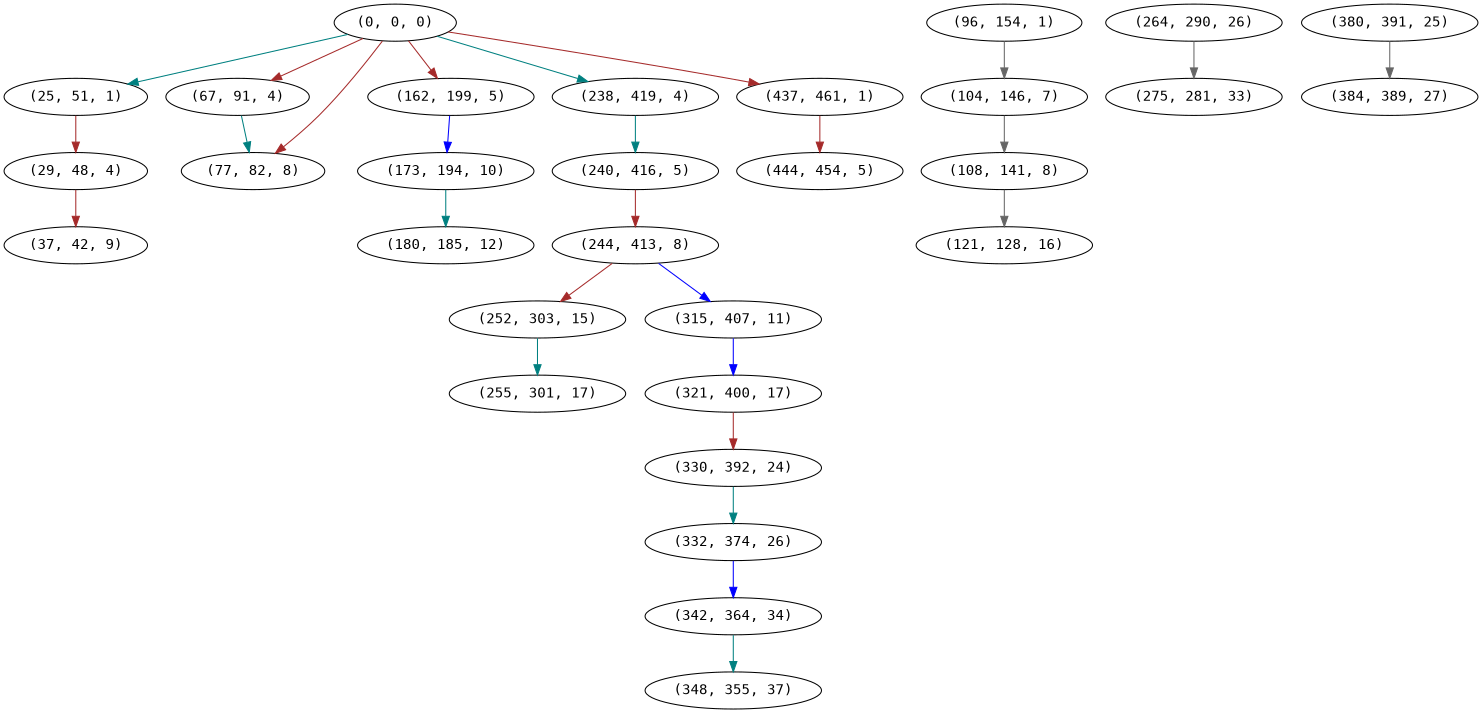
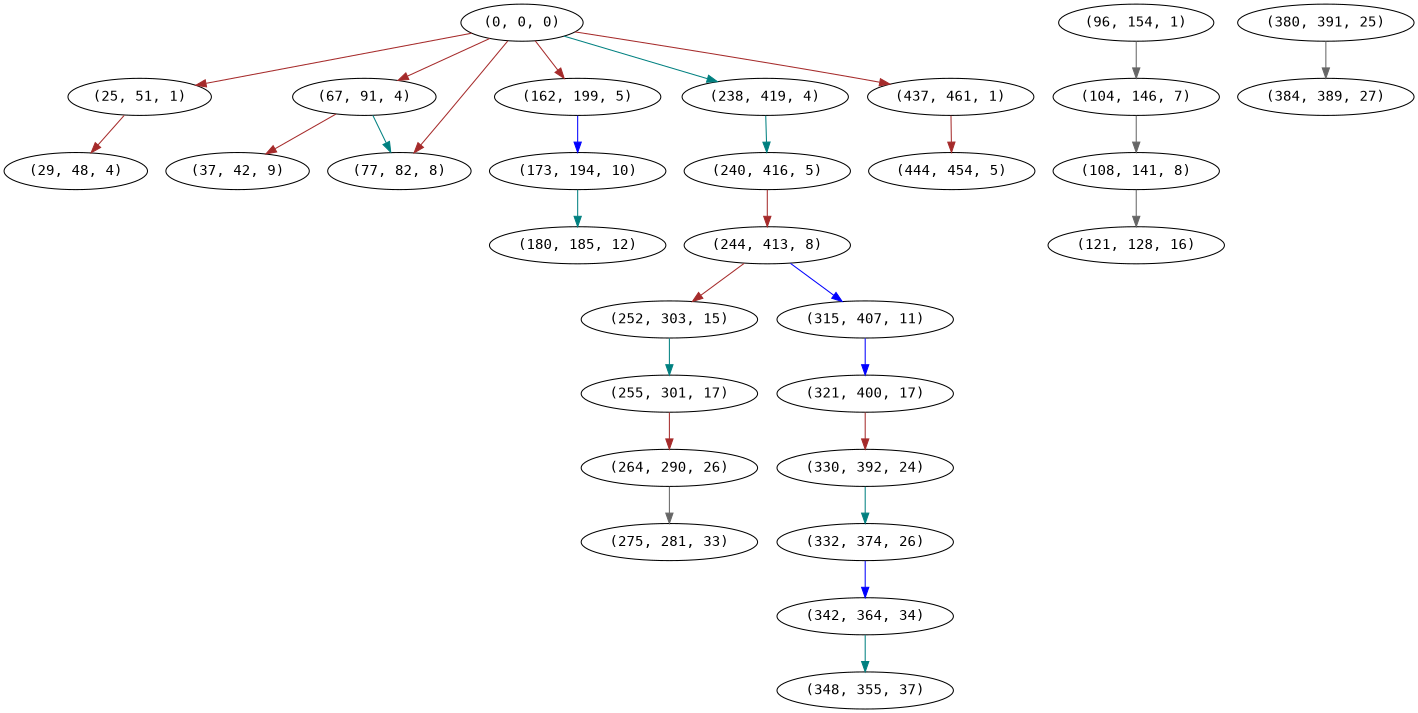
(243, 58) -> (339, 58)
(76, 203) -> (306, 131)
none -> (669, 426)
